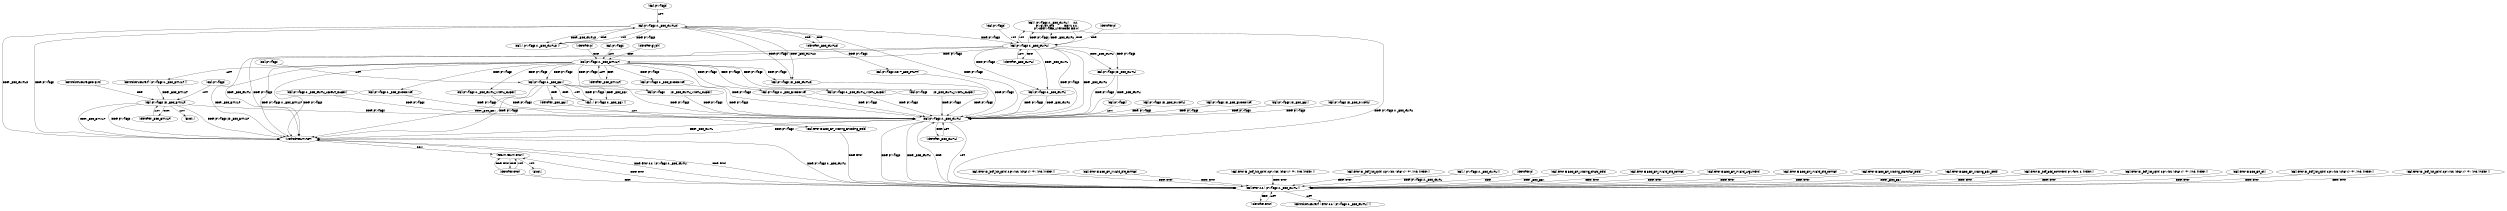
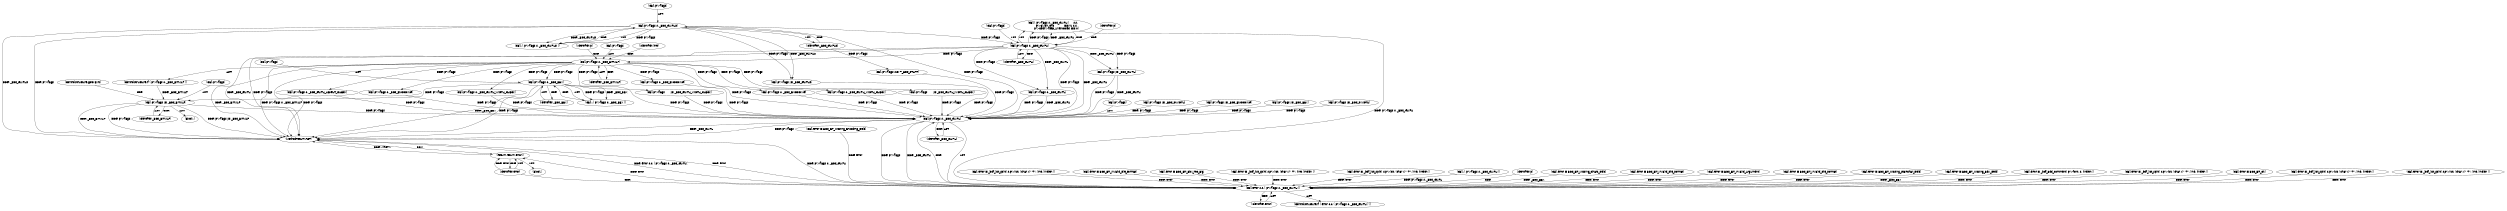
(808, 38) -> (808, 38)
(649, 46) -> (649, 46)
(737, 67) -> (450, 68)
none -> (358, 98)
(711, 119) -> (540, 94)
none -> (402, 151)
none -> (1182, 172)
